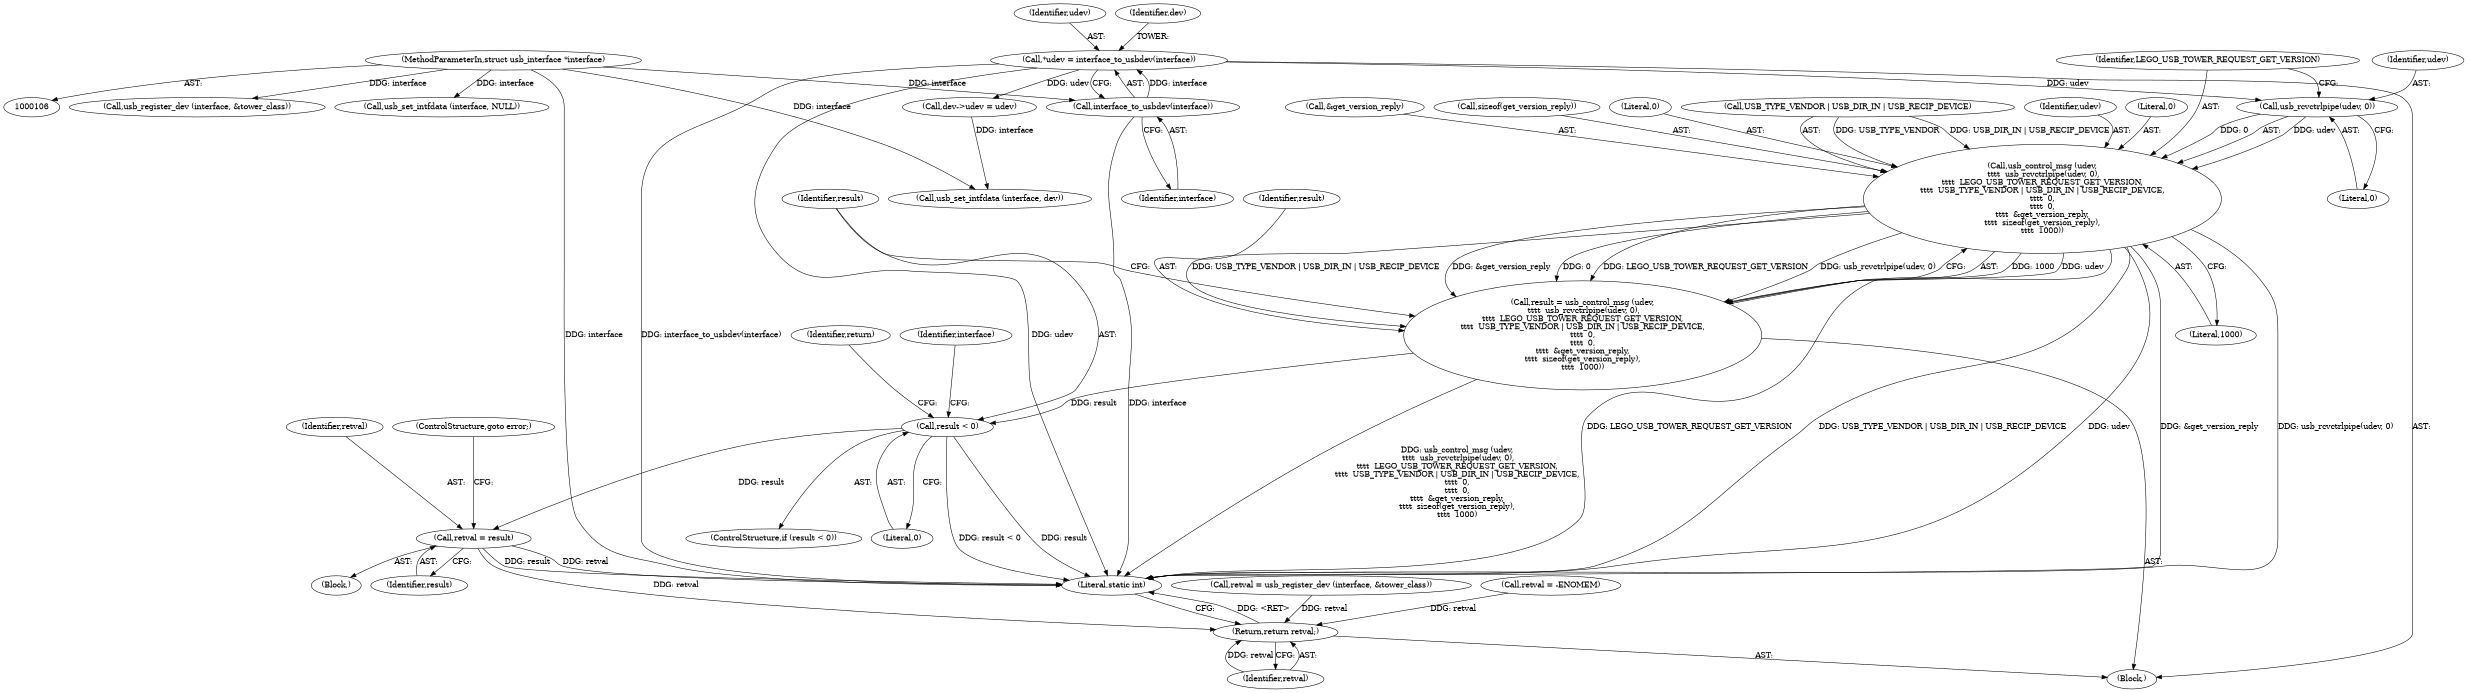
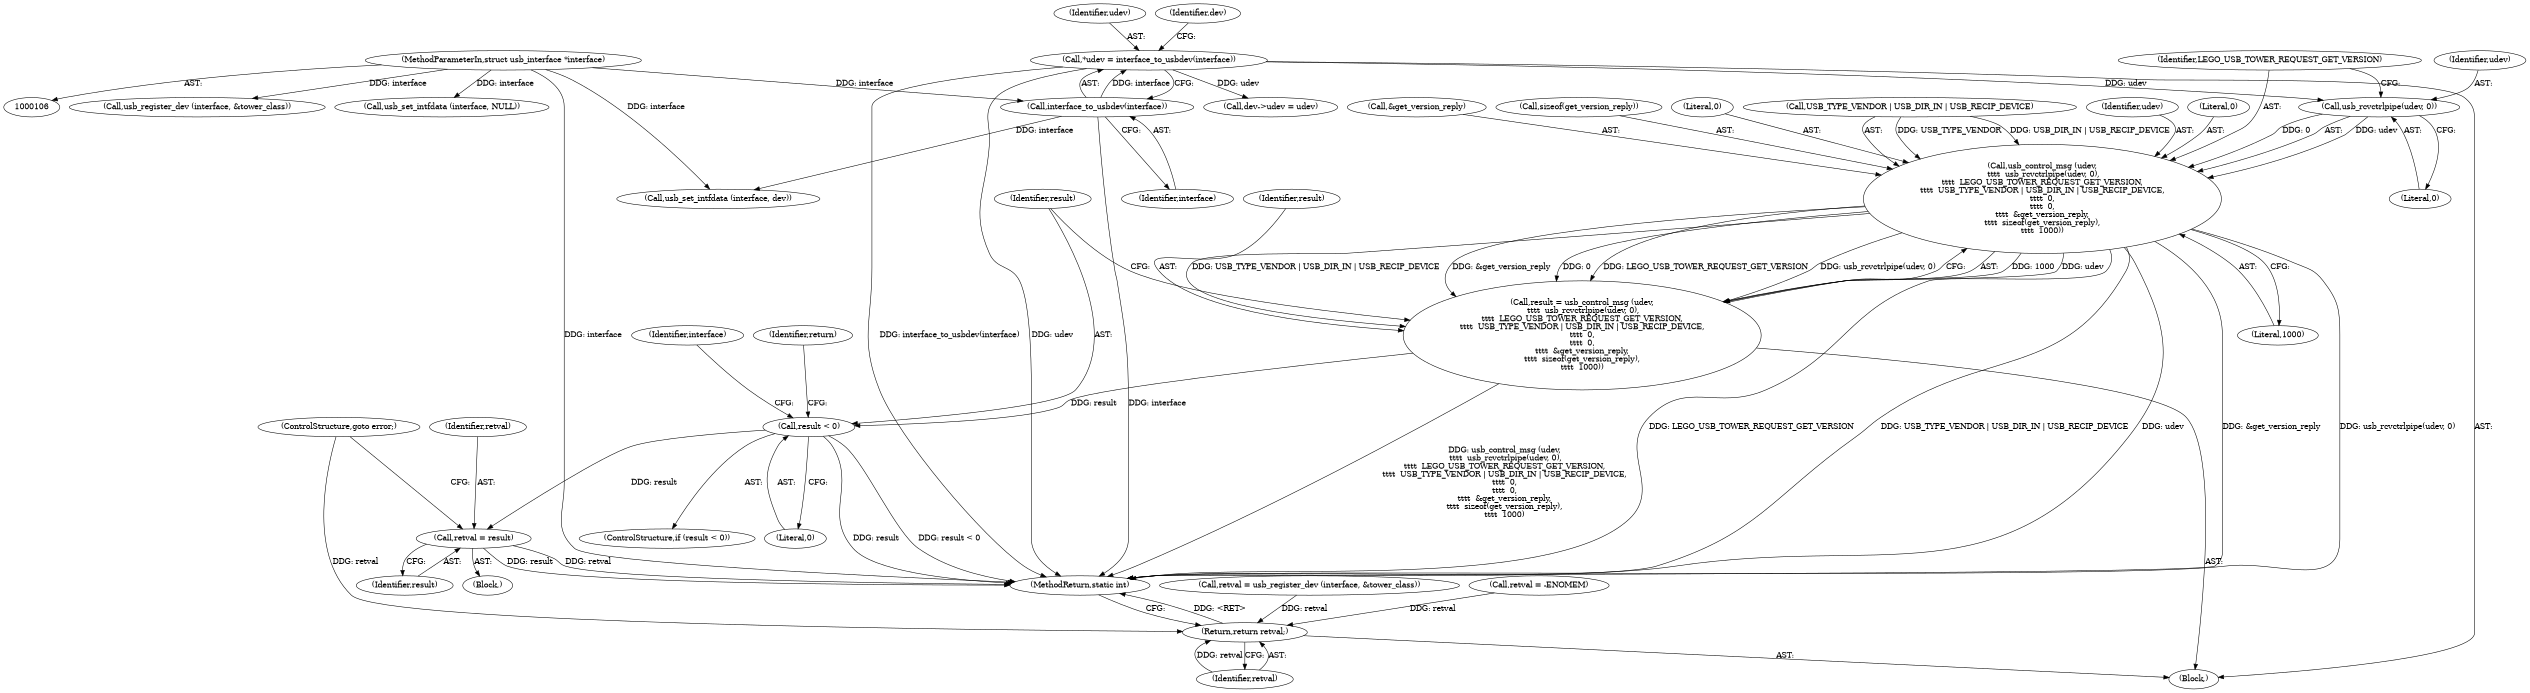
(1154, 37) -> (1187, 37)
(979, 150) -> (911, 152)
(1112, 586) -> (1080, 586)
(838, 610) -> (680, 623)
